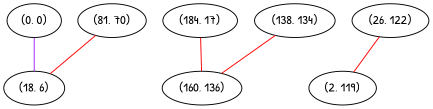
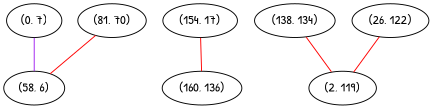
(34, 21) -> (34, 21)
(200, 21) -> (200, 21)
(248, 54) -> (319, 54)
(34, 88) -> (34, 88)
